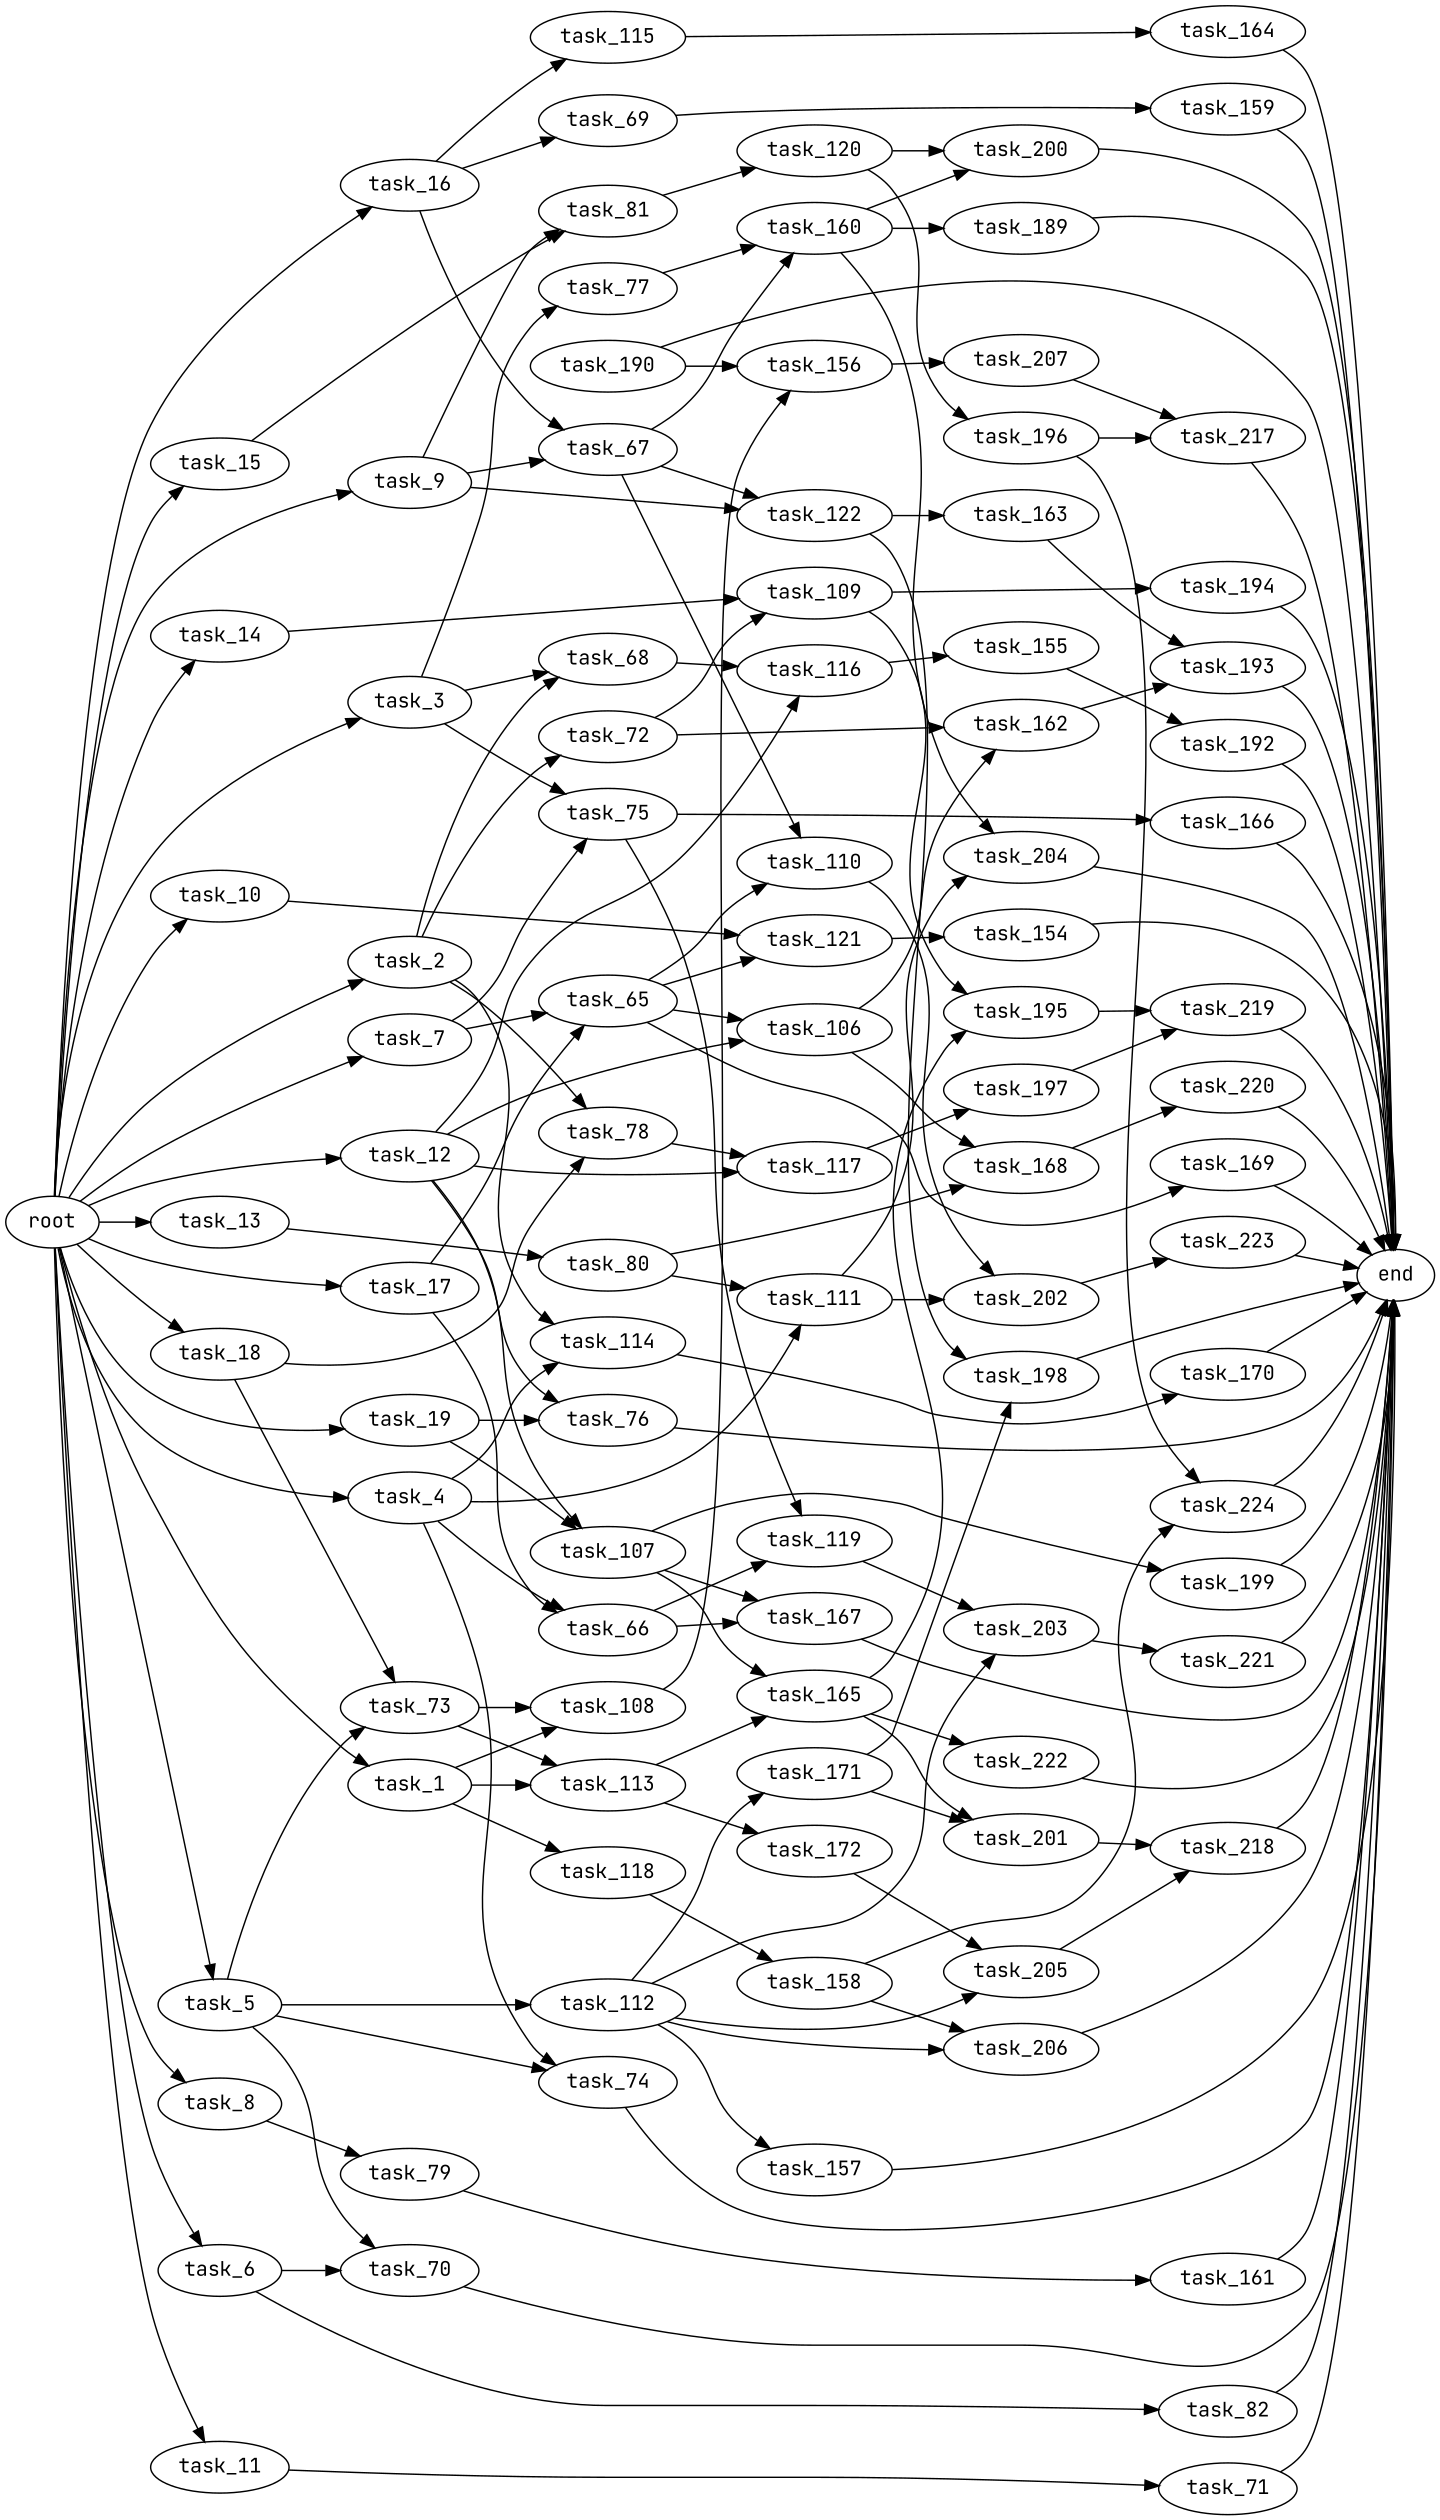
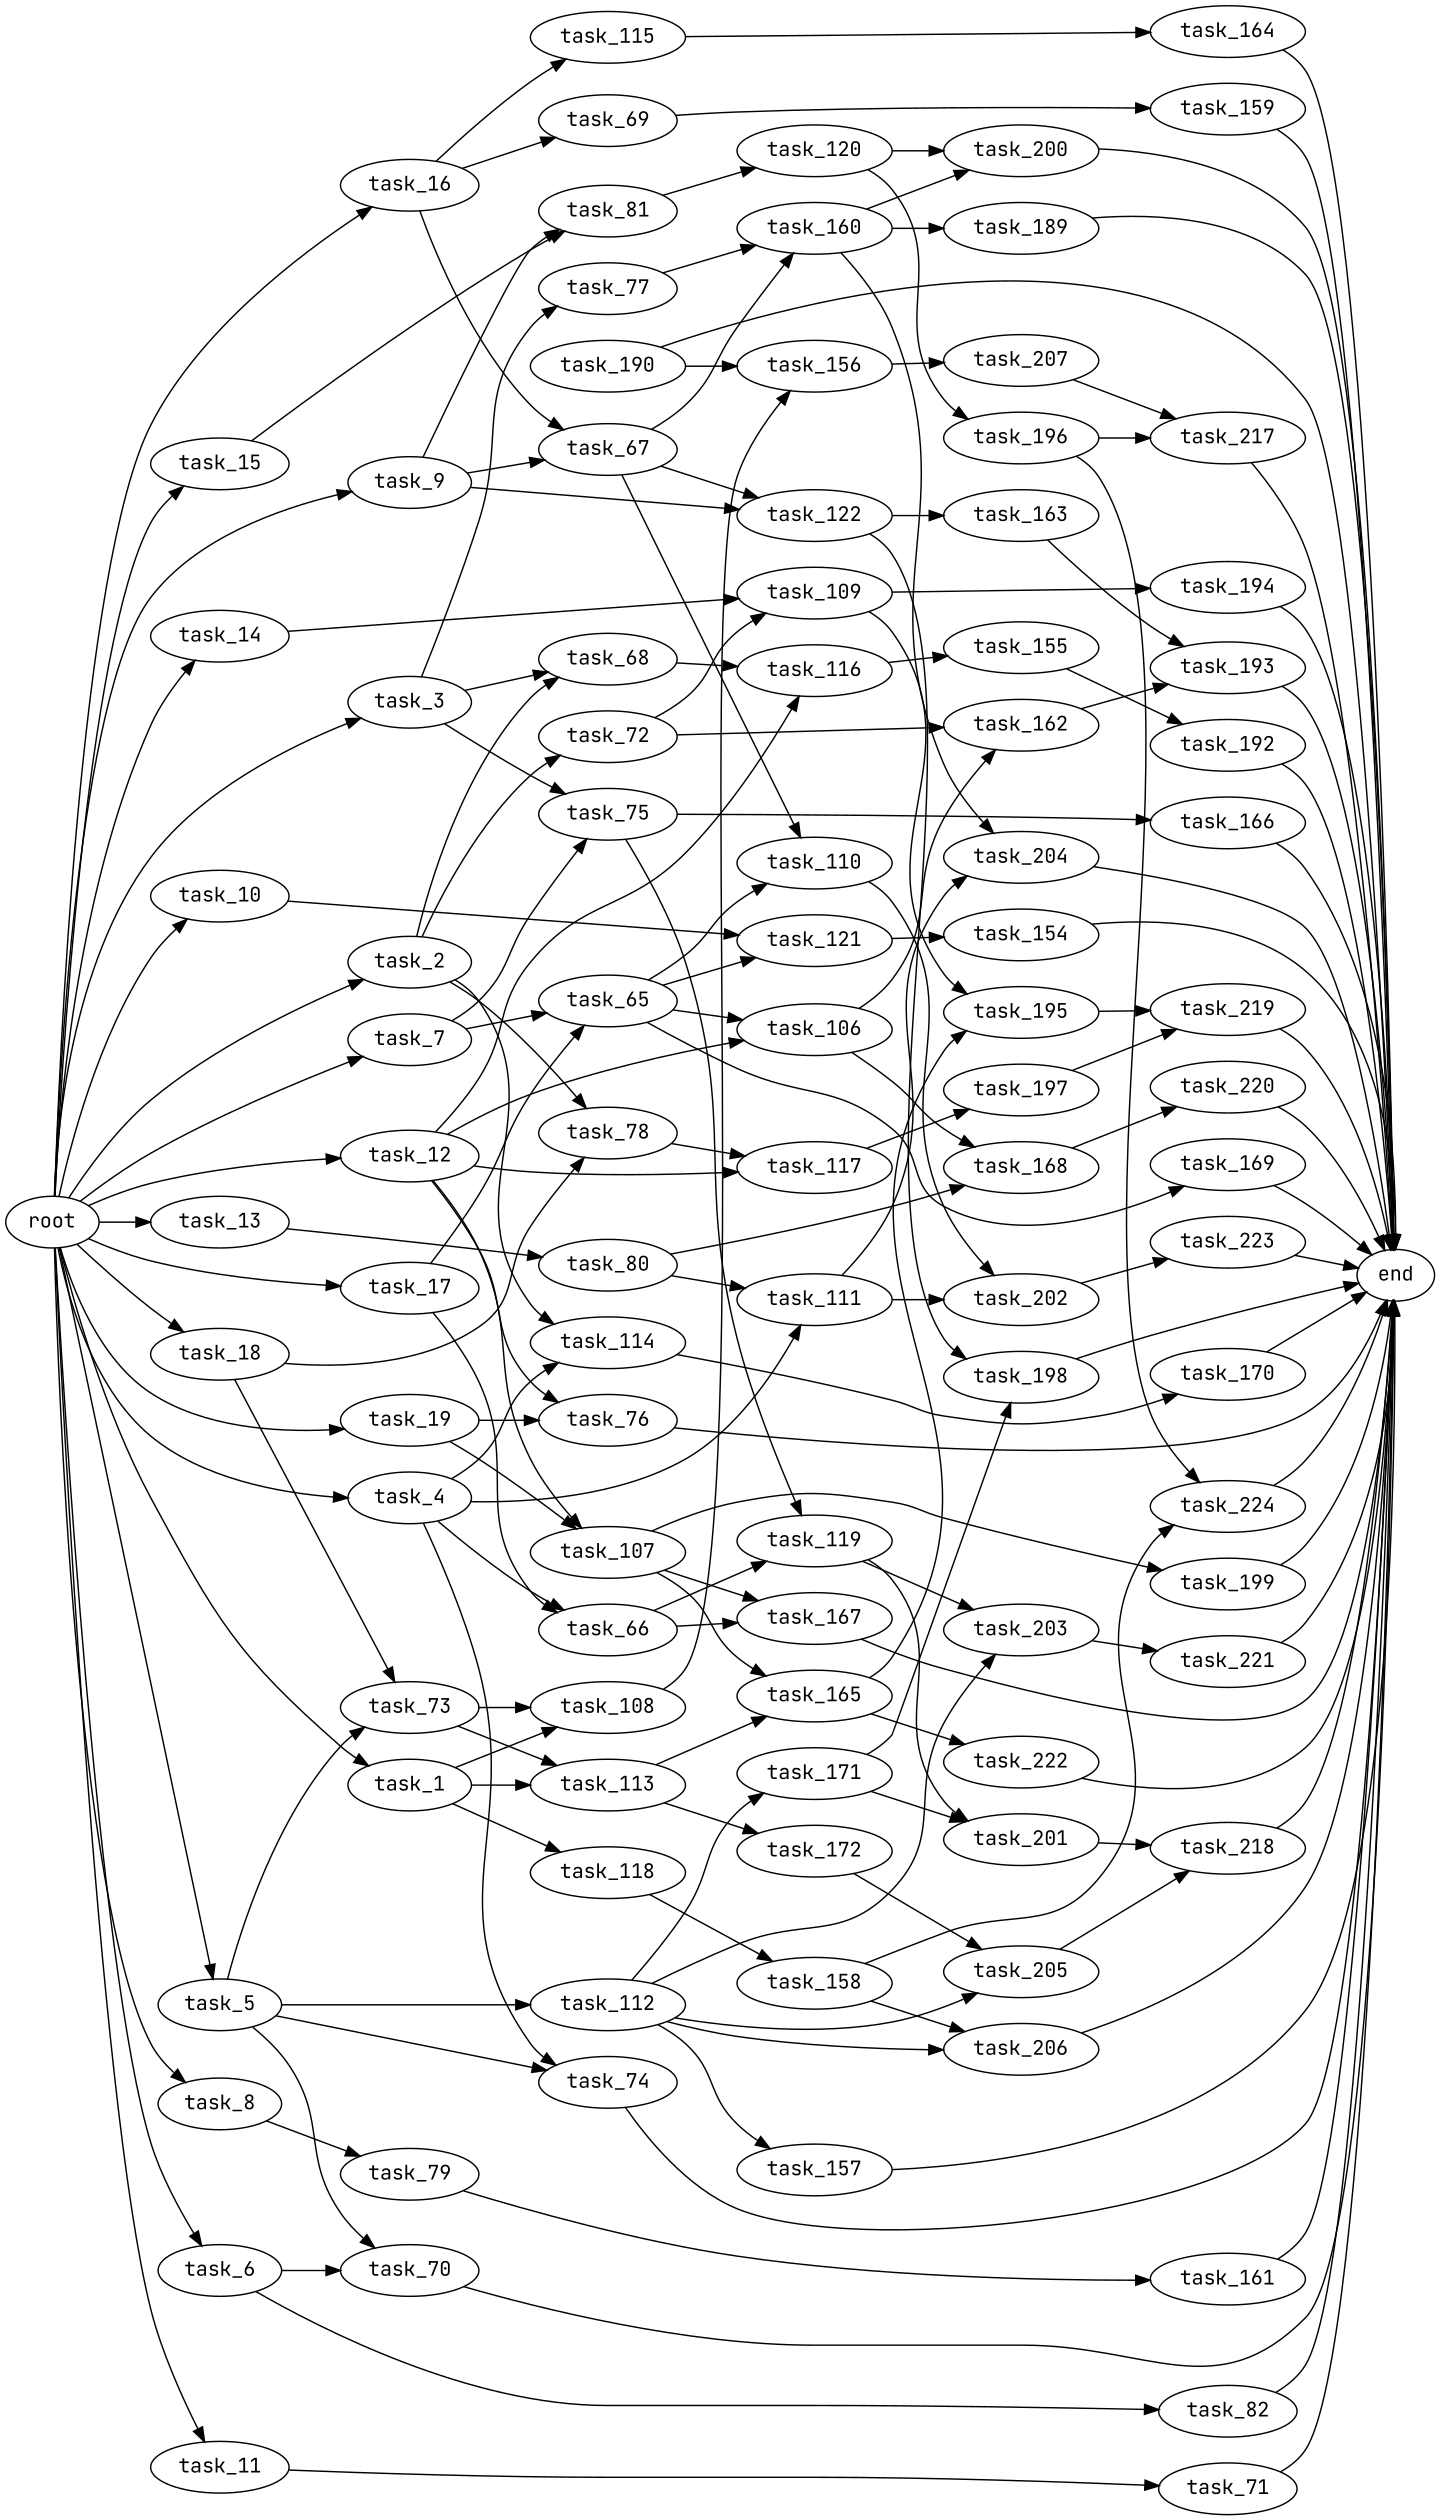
(914, 1762) -> (918, 1690)
